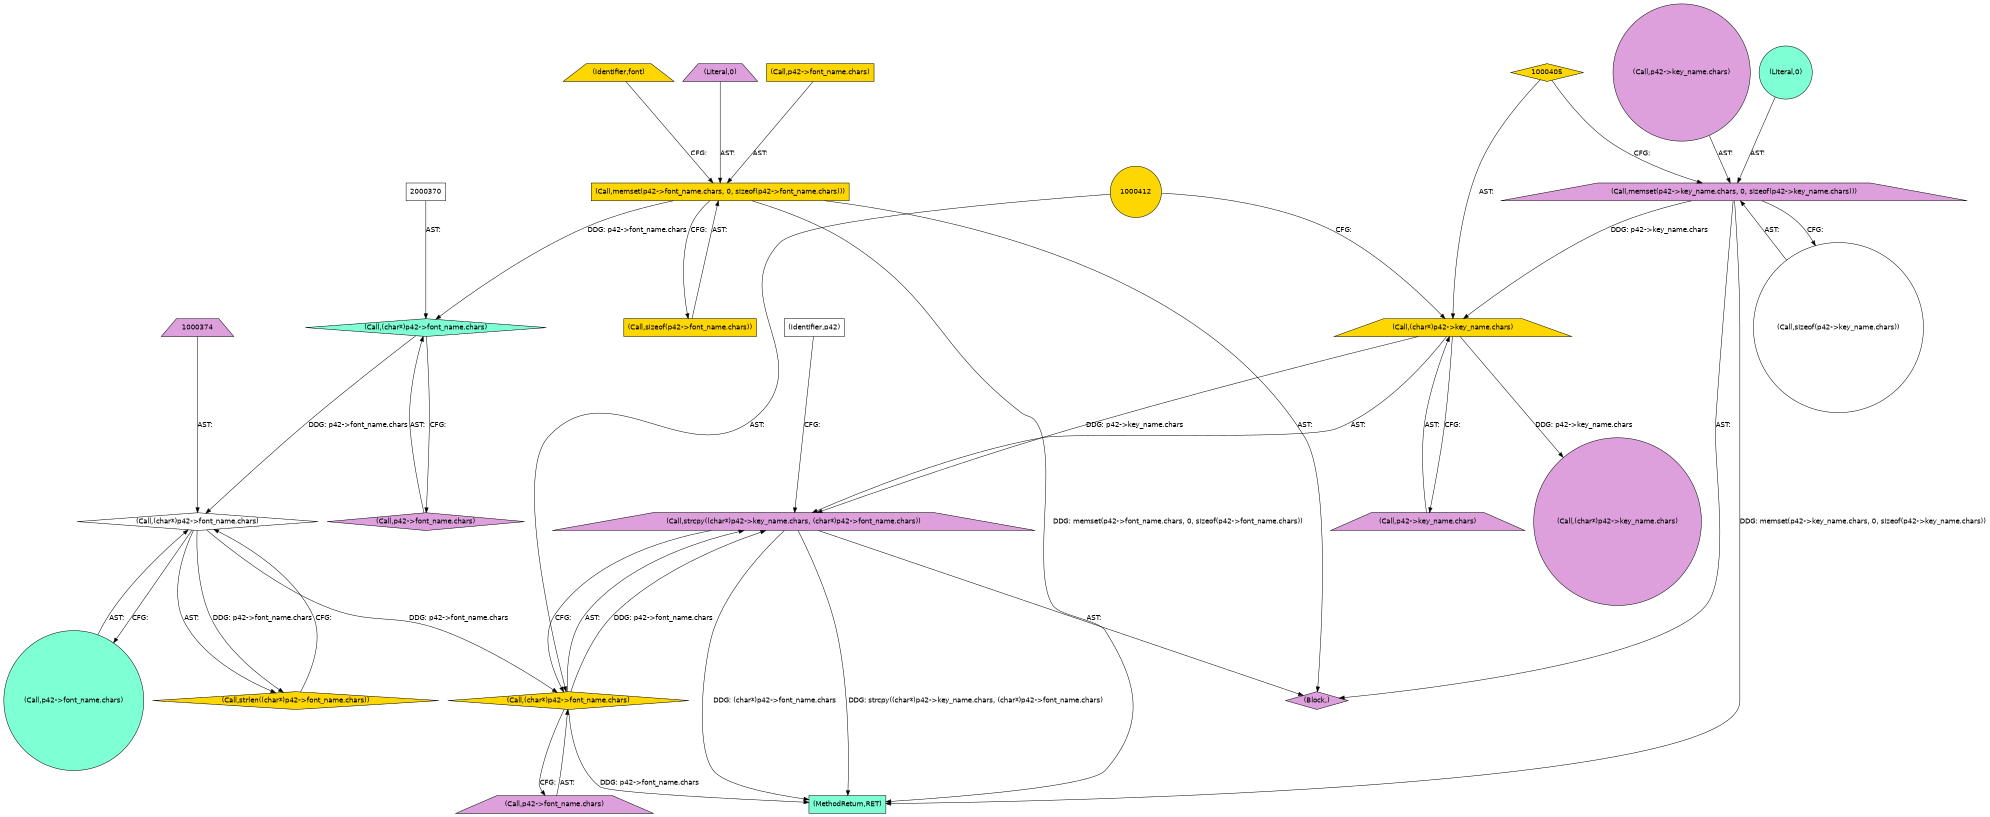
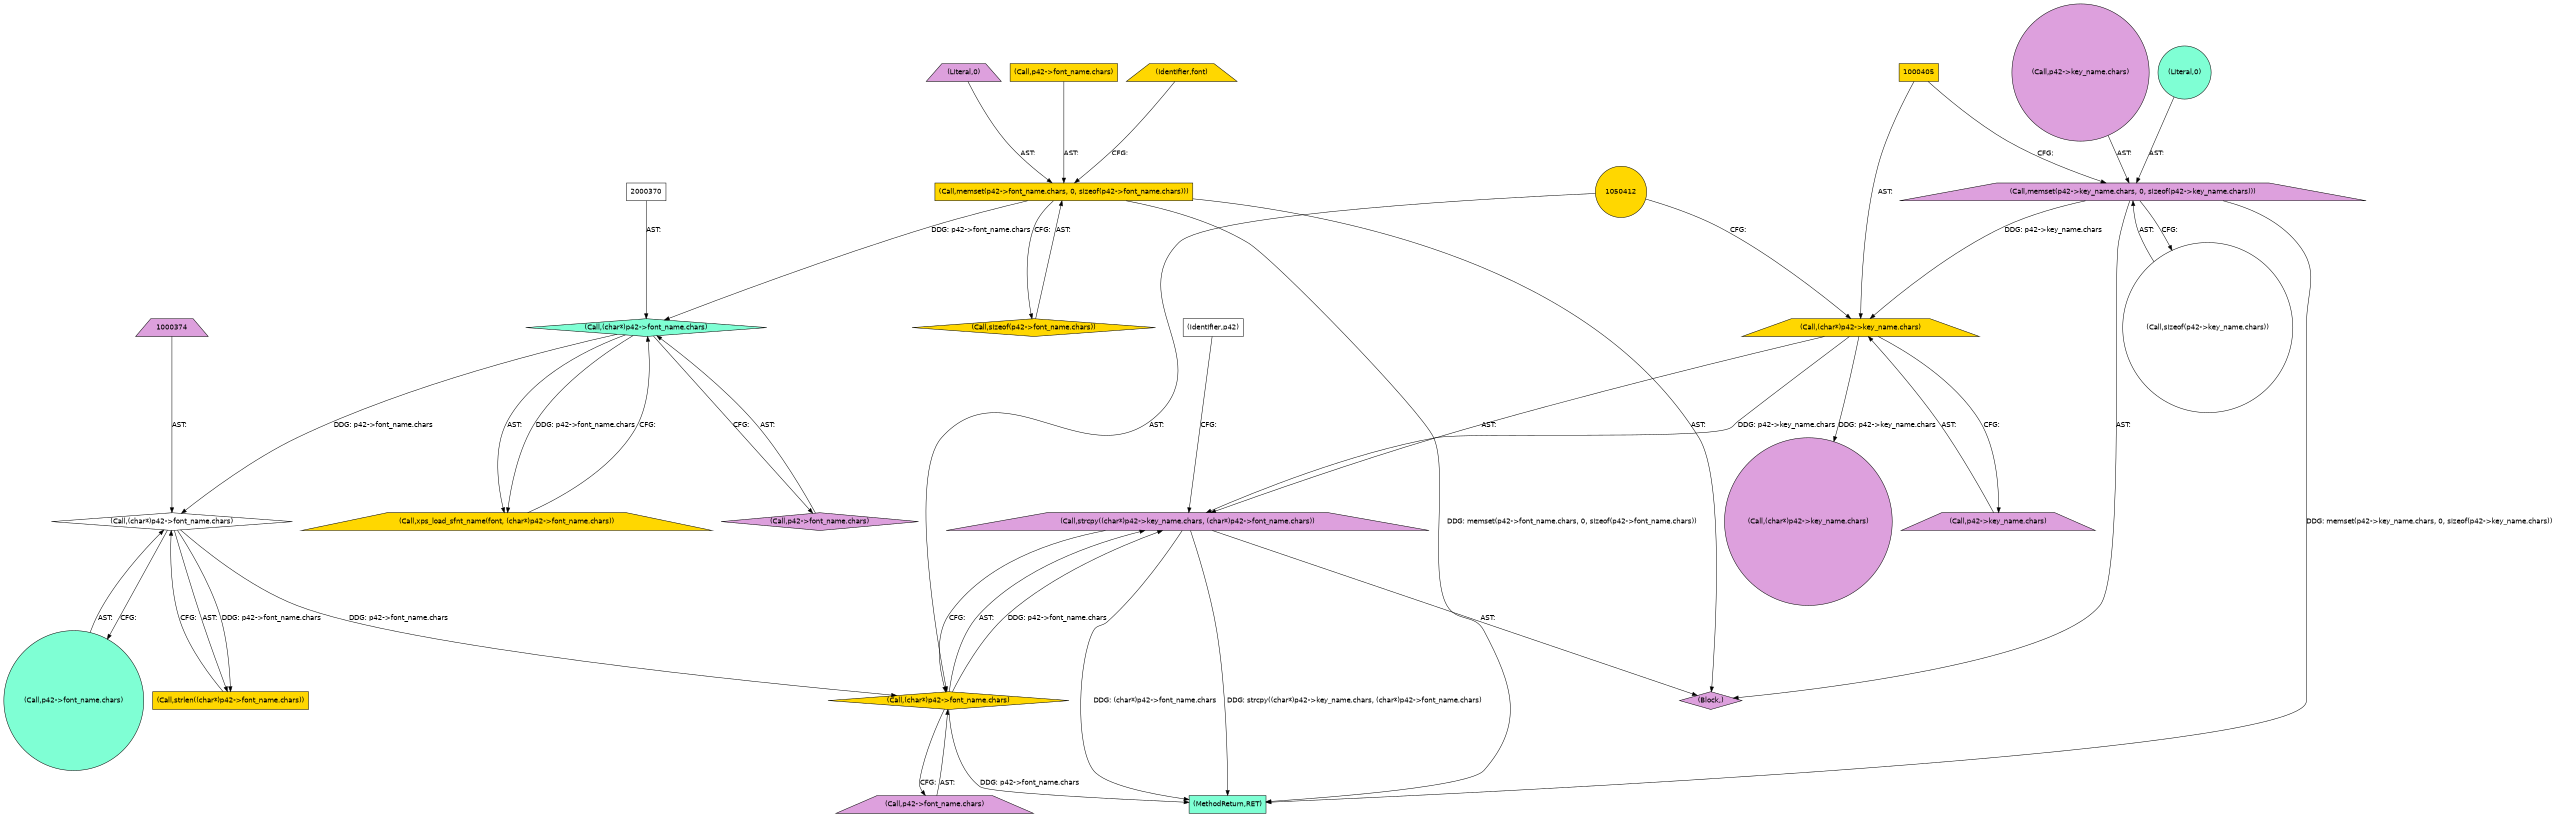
(1547, 73) -> (1919, 73)
(1136, 192) -> (1621, 192)
(690, 328) -> (1034, 328)
none -> (507, 522)
(296, 701) -> (231, 701)
